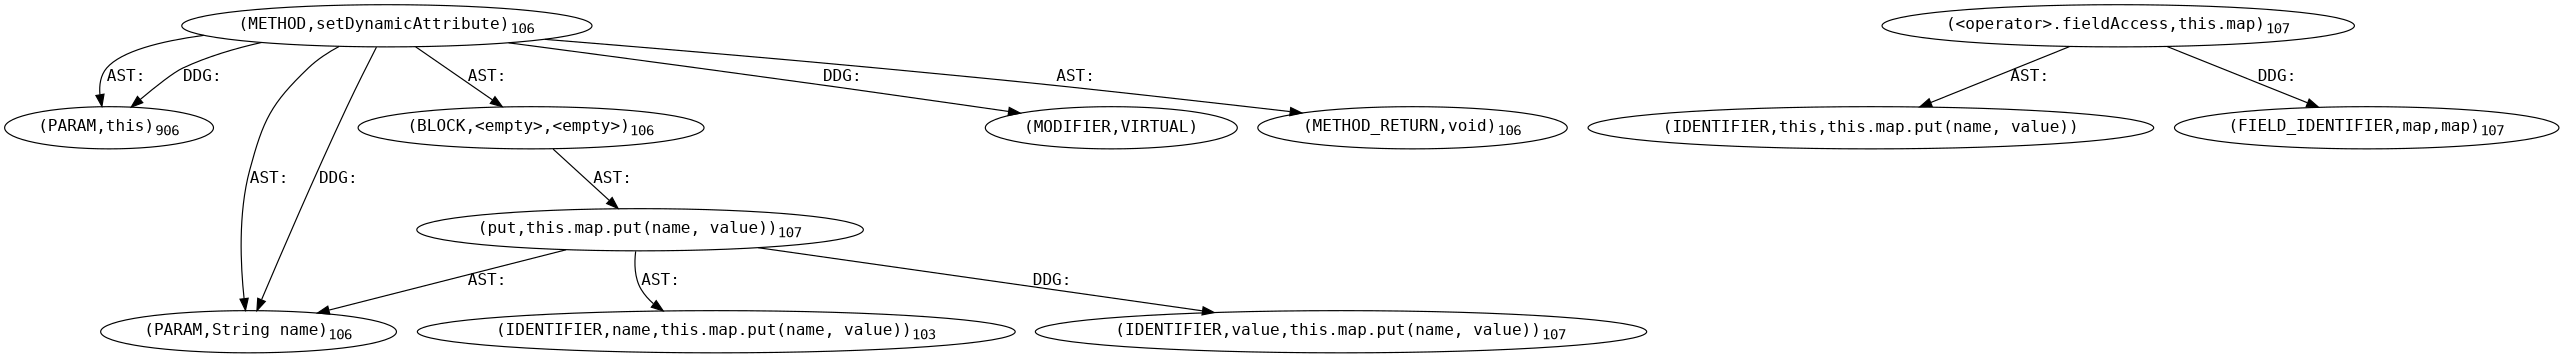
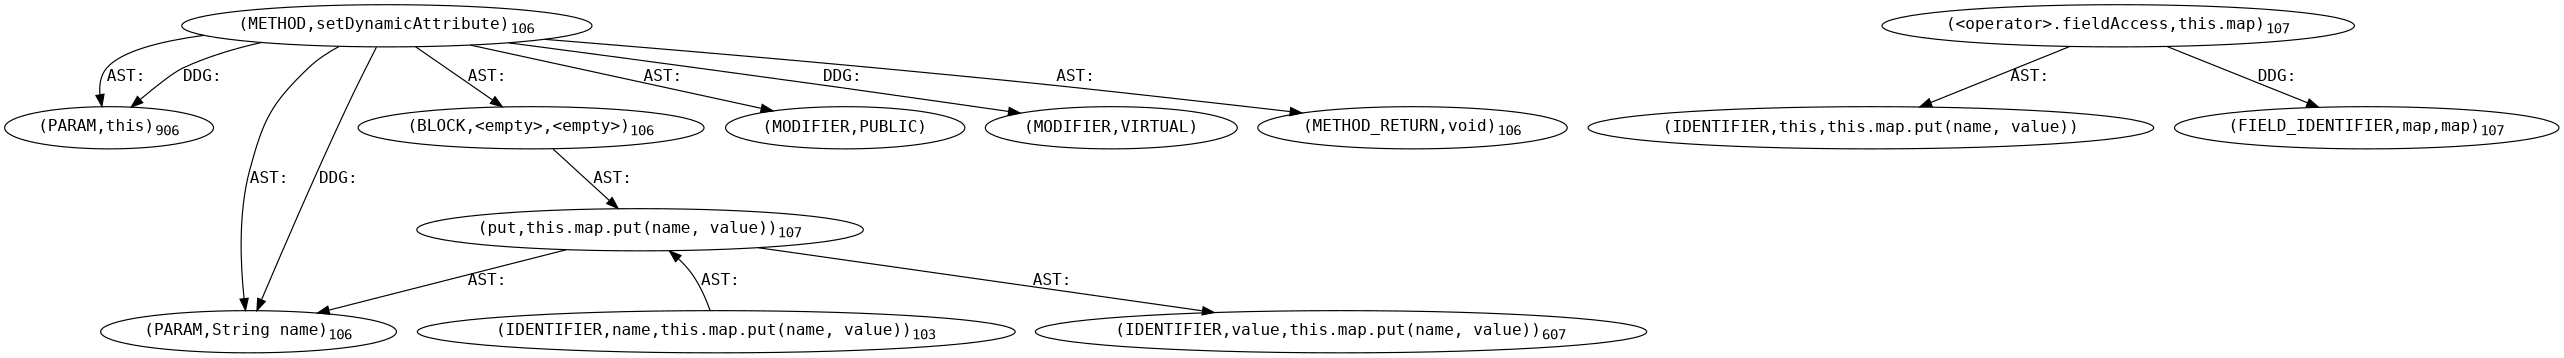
none -> (845, 128)
(637, 280) -> (697, 283)
(1057, 281) -> (1057, 281)
(1554, 330) -> (1554, 330)
